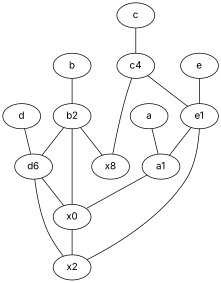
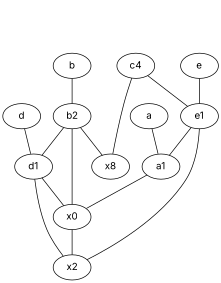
(136, 15) -> none
(34, 167) -> (34, 167)
